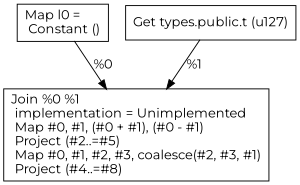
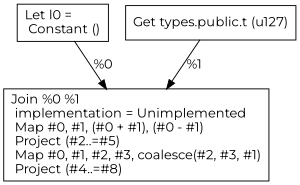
(63, 23) -> (63, 23)
